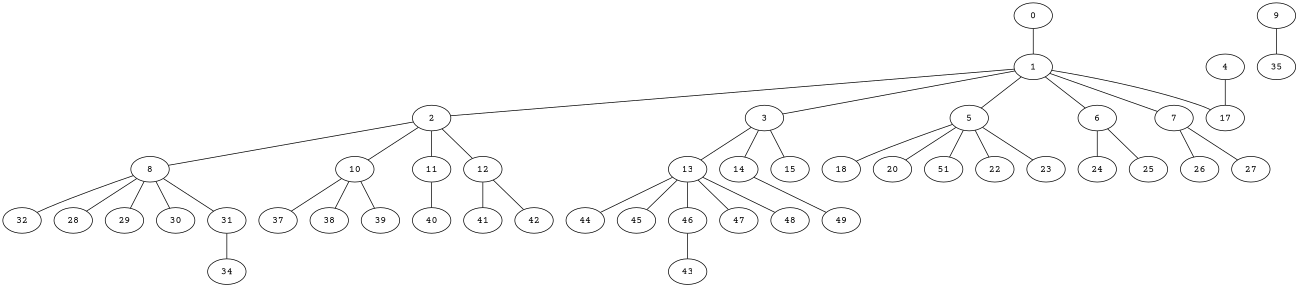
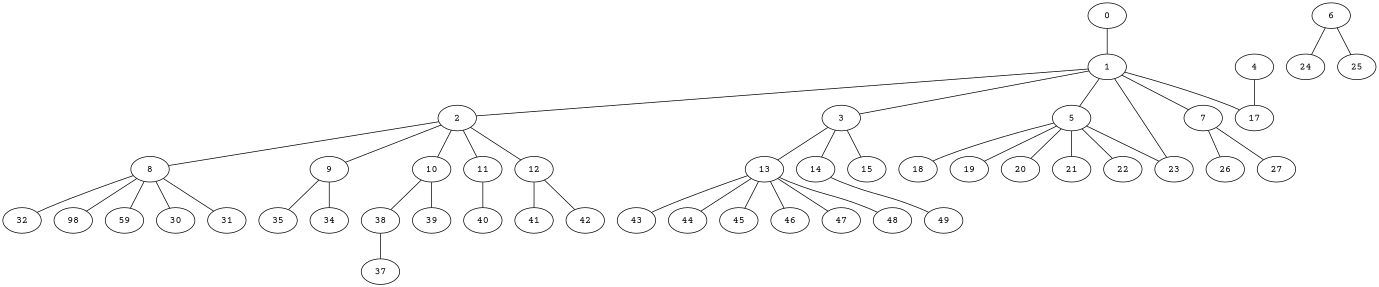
(1065, 92) -> (1141, 118)
none -> (393, 144)
(944, 169) -> (1072, 169)
none -> (969, 169)
(316, 195) -> (380, 246)
(73, 220) -> (73, 220)
(124, 220) -> (124, 220)
(227, 246) -> (329, 195)
(688, 246) -> (699, 193)
